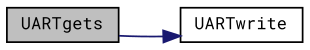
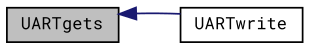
(141, 36) -> (158, 13)
